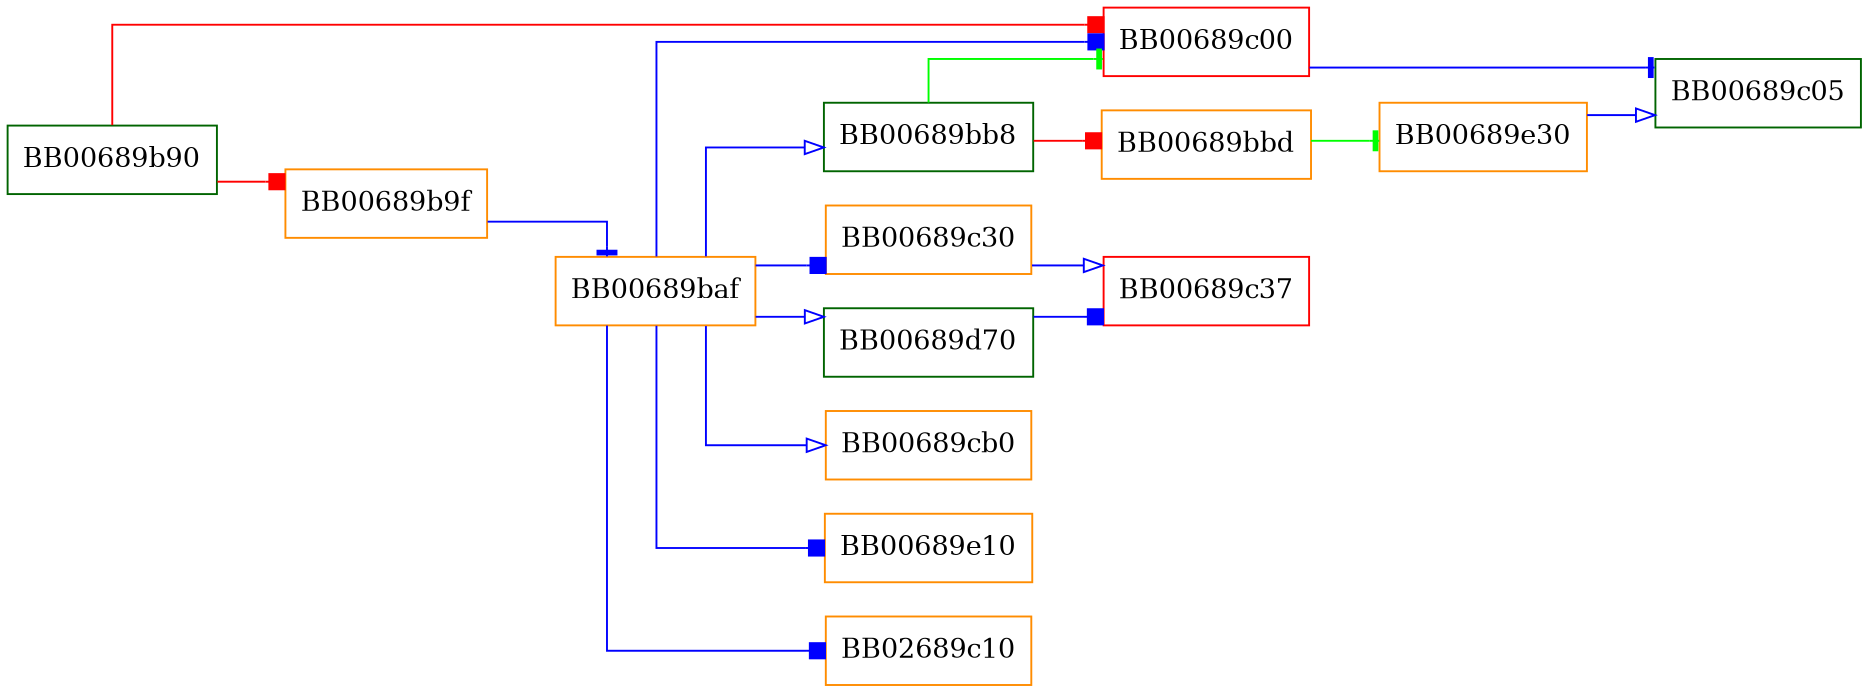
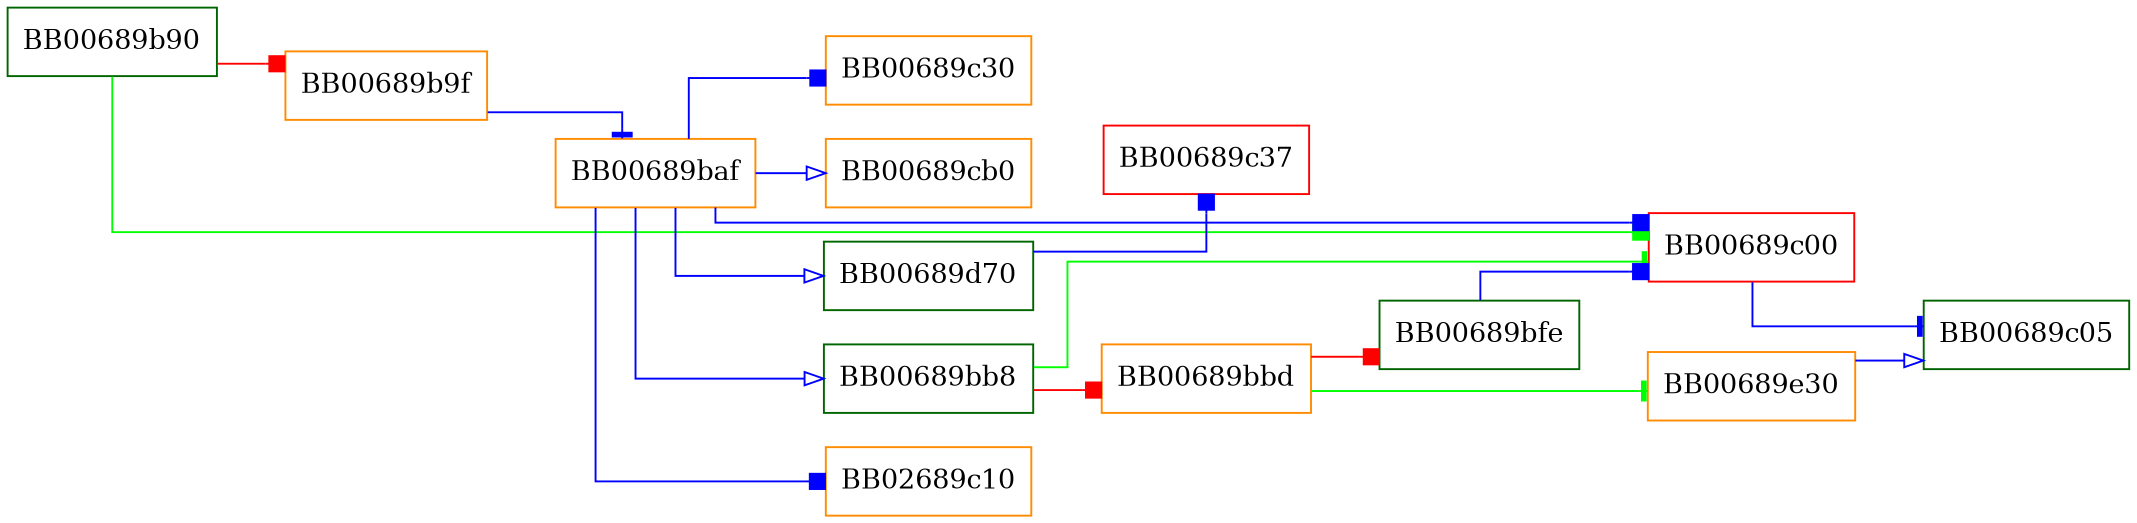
(548, 25) -> (584, 232)
(1058, 265) -> none
none -> (1479, 335)
(929, 548) -> none
